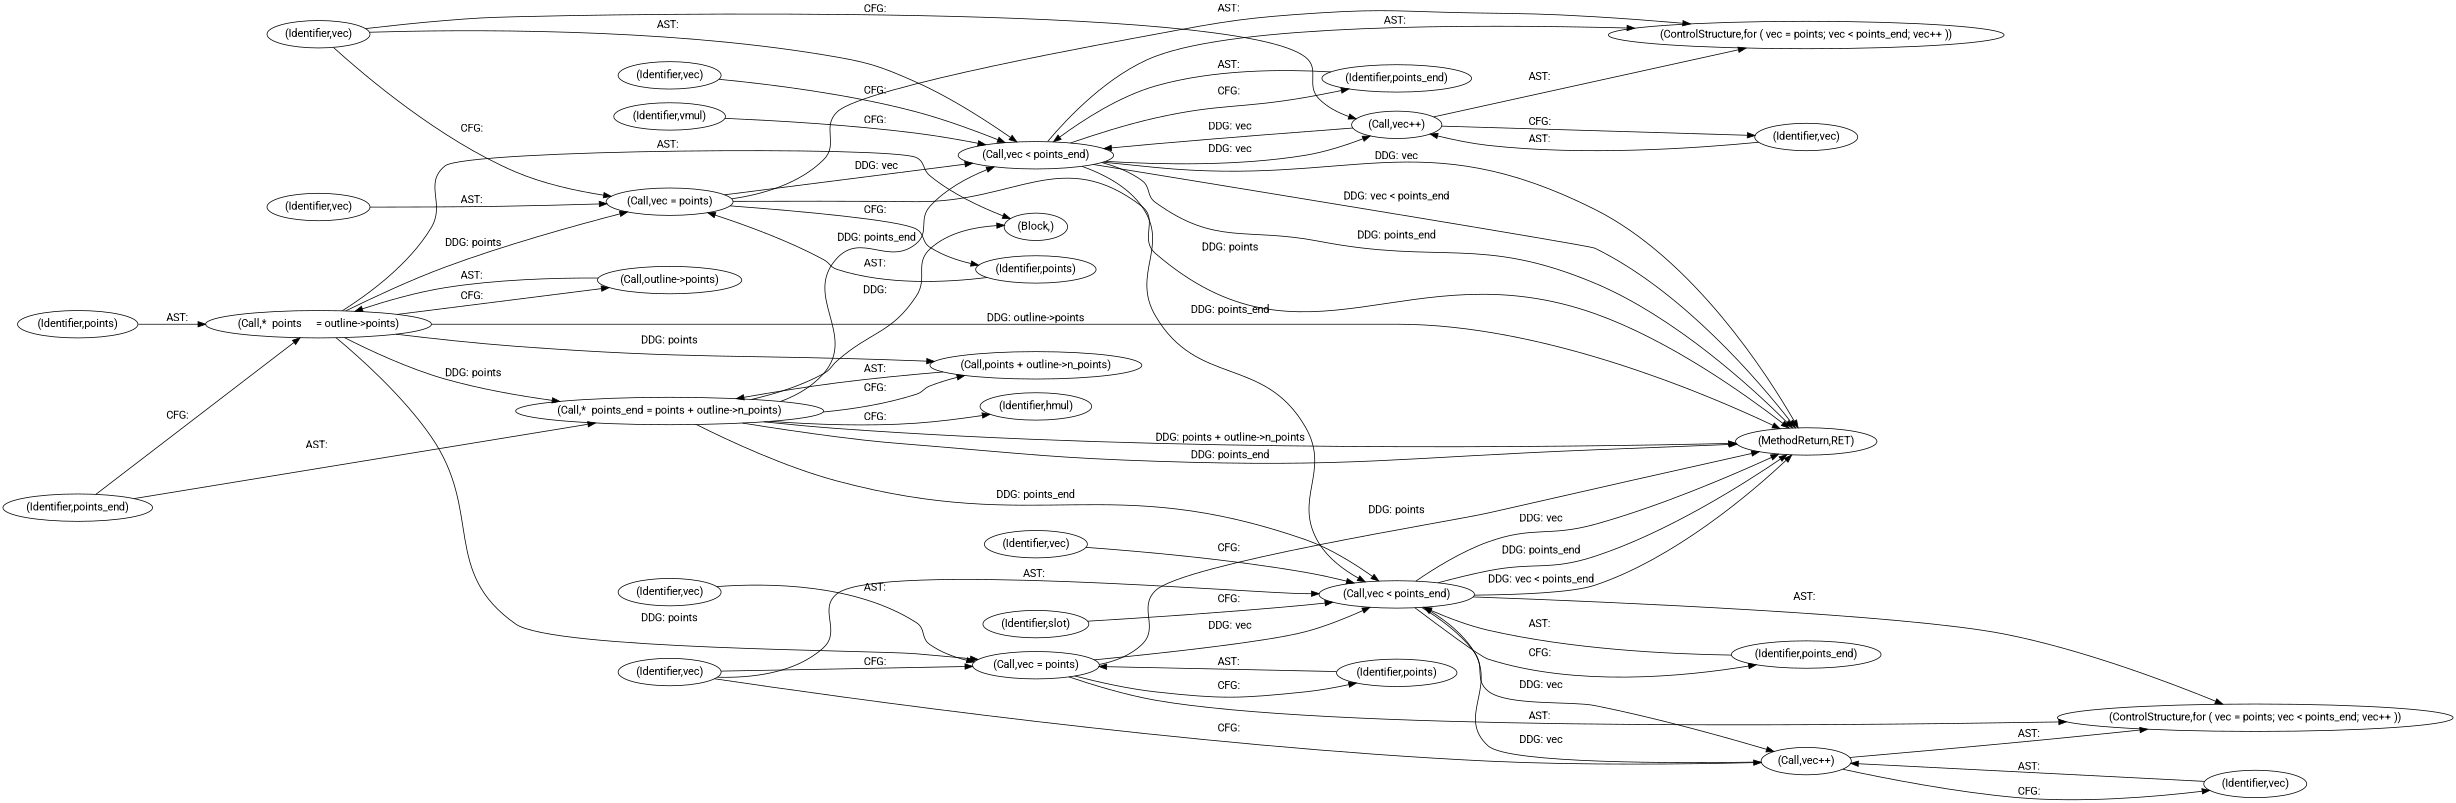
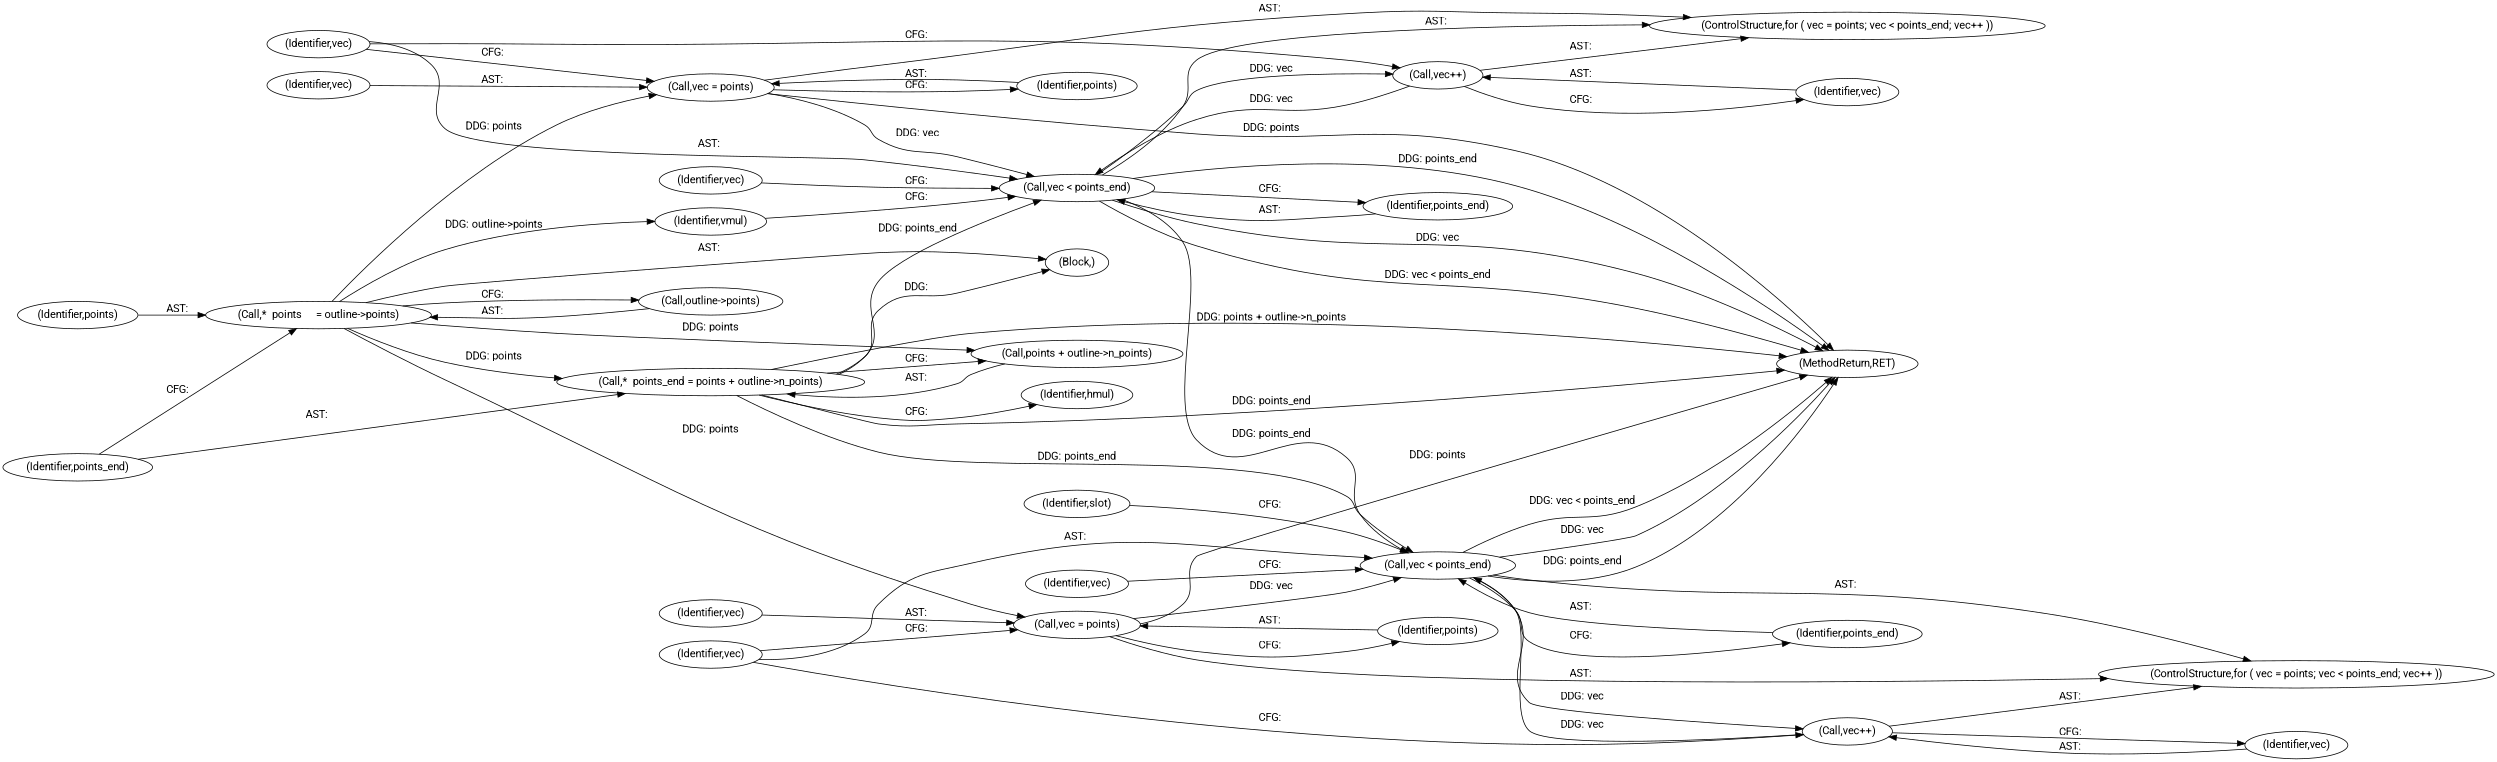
(1110, 324) -> (487, 239)
